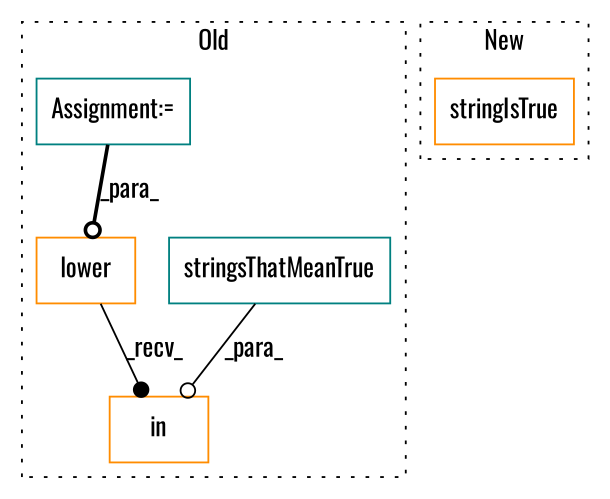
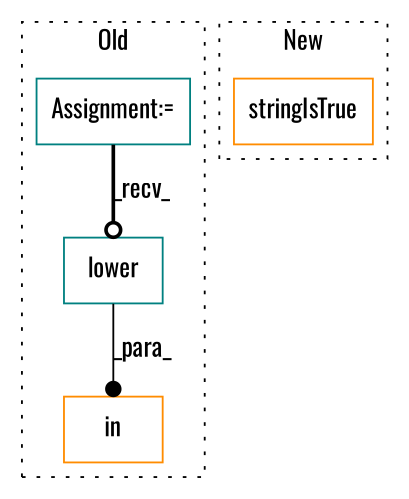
(130, 191) -> (142, 191)
(86, 271) -> (113, 271)
(280, 271) -> none
(154, 350) -> (143, 350)
